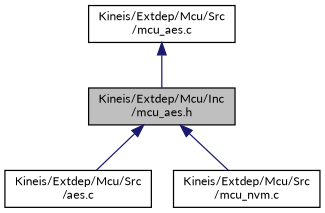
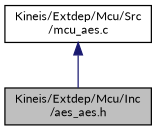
(162, 106) -> (78, 106)
(78, 189) -> none
(247, 189) -> none
